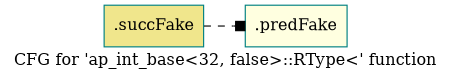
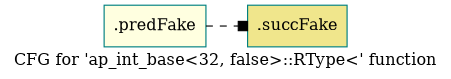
(219, 26) -> (221, 26)
